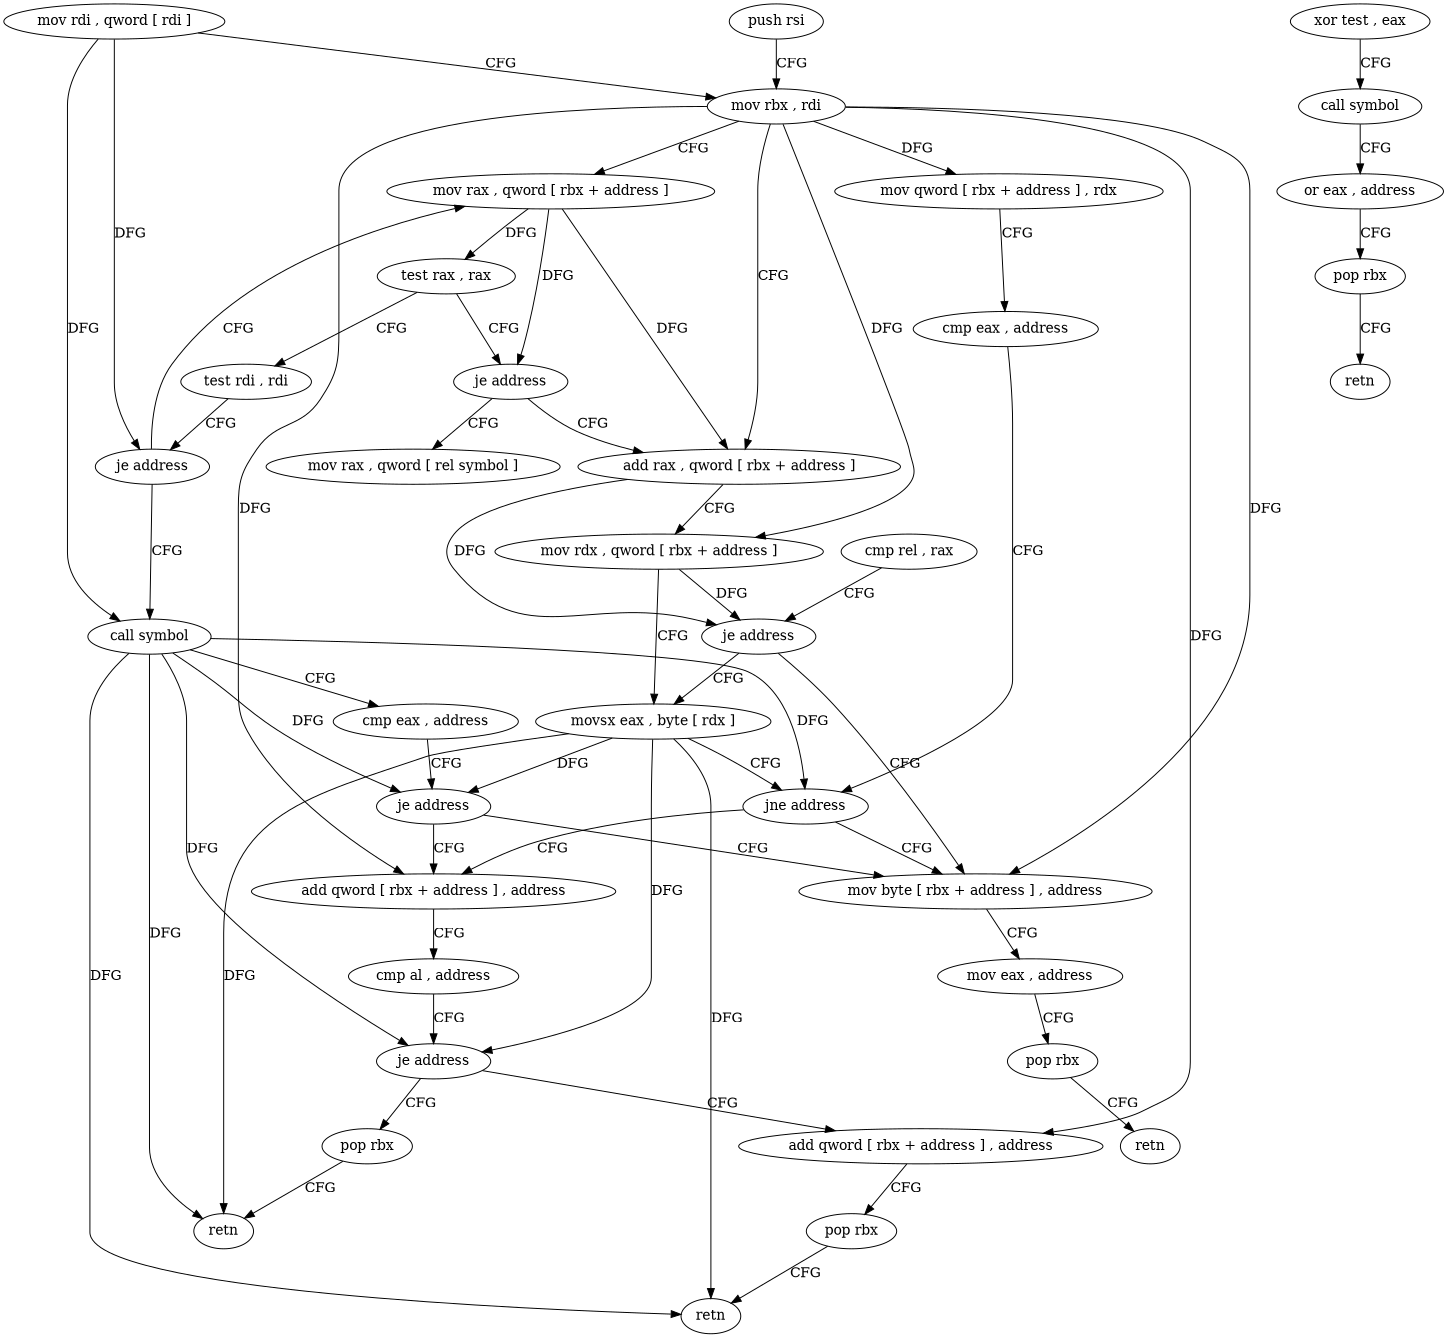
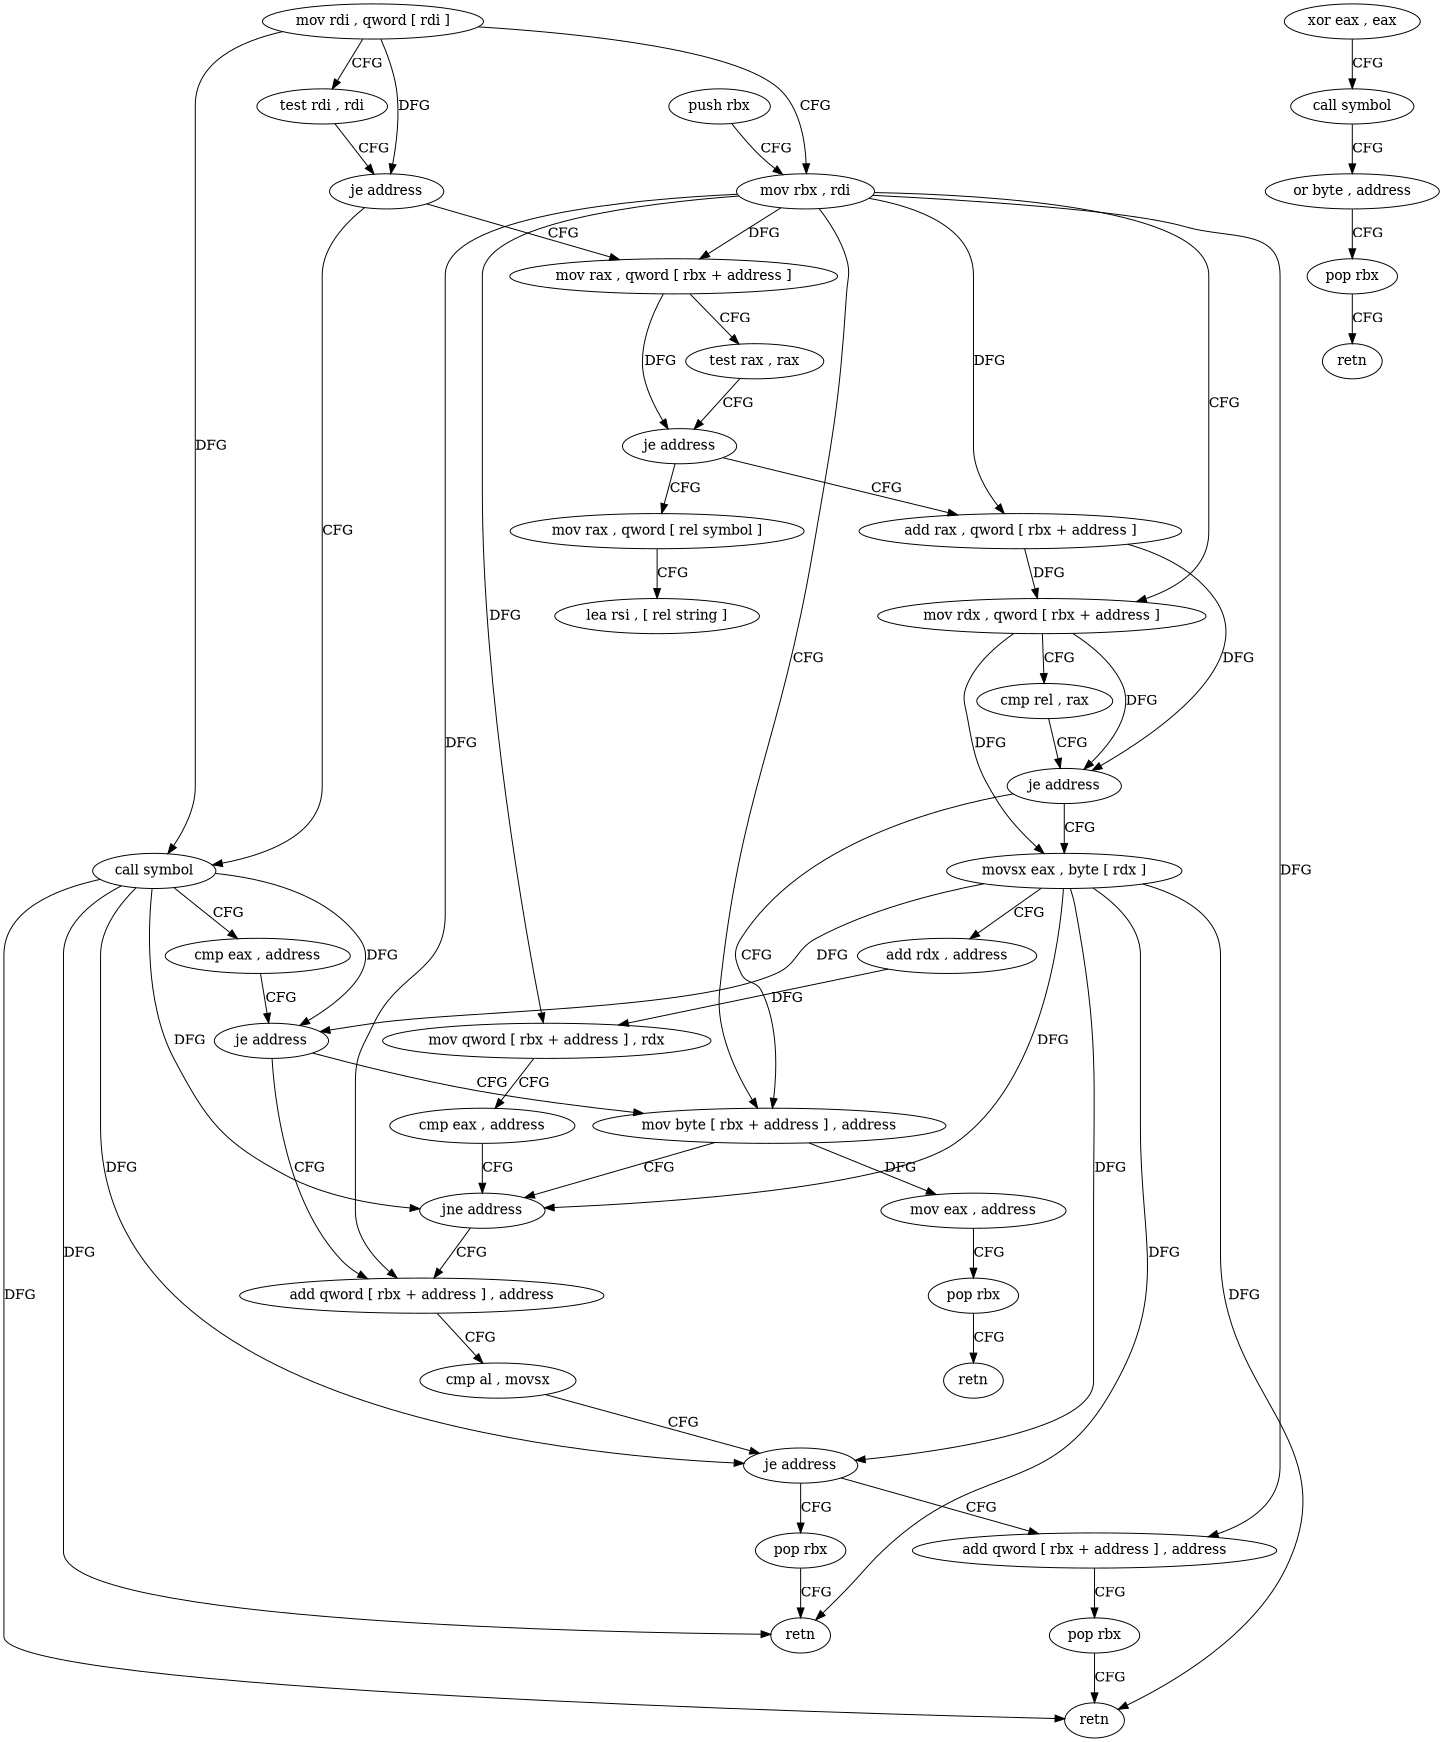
(776, 21) -> (720, 106)
(1360, 21) -> (1352, 21)
(693, 149) -> (764, 234)
(1360, 191) -> (1352, 191)
(521, 234) -> (735, 319)
(773, 276) -> (990, 361)
(642, 325) -> none
(351, 327) -> (350, 60)
(887, 329) -> (1224, 404)
(720, 509) -> (1049, 574)
(1266, 509) -> (808, 659)
none -> (657, 616)
(673, 637) -> (991, 744)
none -> (1043, 654)
(766, 764) -> (1053, 1041)
(884, 846) -> (624, 1169)
(1022, 934) -> (901, 1168)
none -> (947, 956)
(434, 976) -> (498, 1381)
